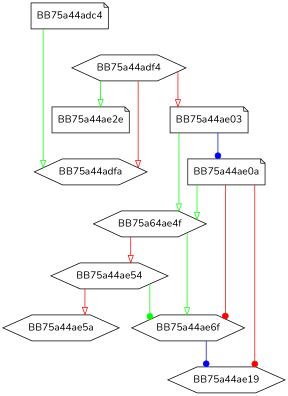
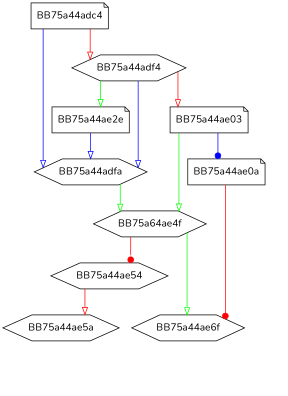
none -> (90, 41)
(43, 95) -> (43, 95)
(138, 121) -> (138, 121)
none -> (91, 142)
(197, 199) -> (120, 194)
(131, 246) -> (131, 246)
(150, 299) -> none
(226, 380) -> none
